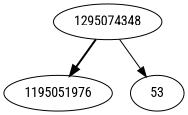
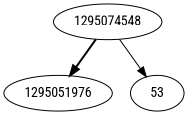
(108, 22) -> (108, 22)
(58, 93) -> (58, 93)
